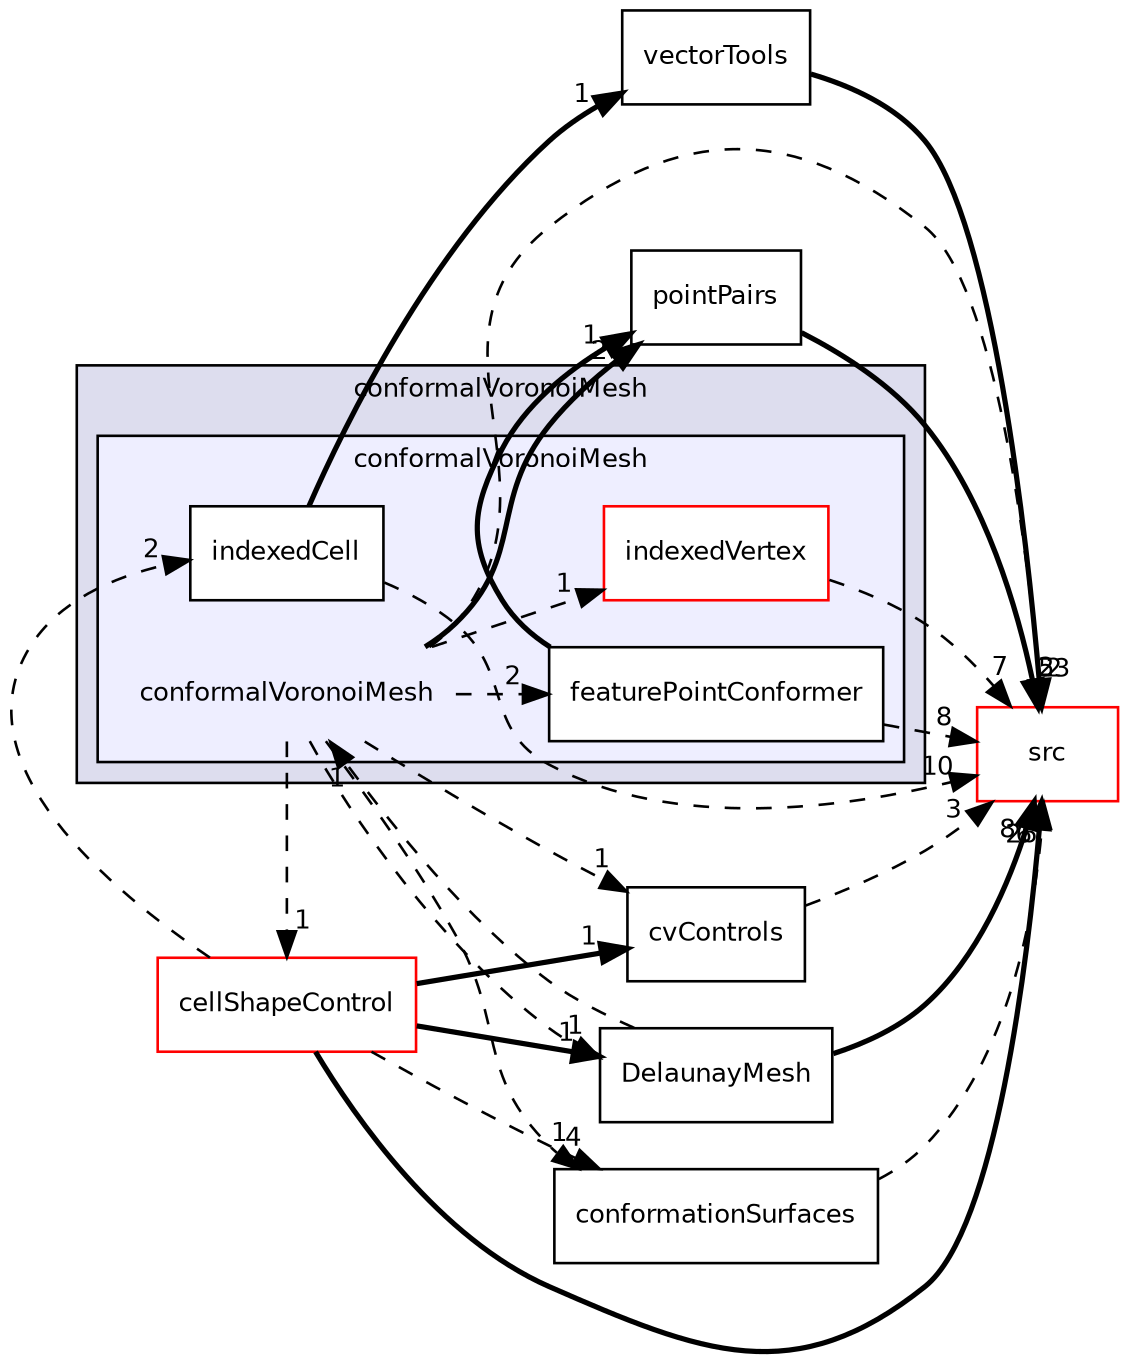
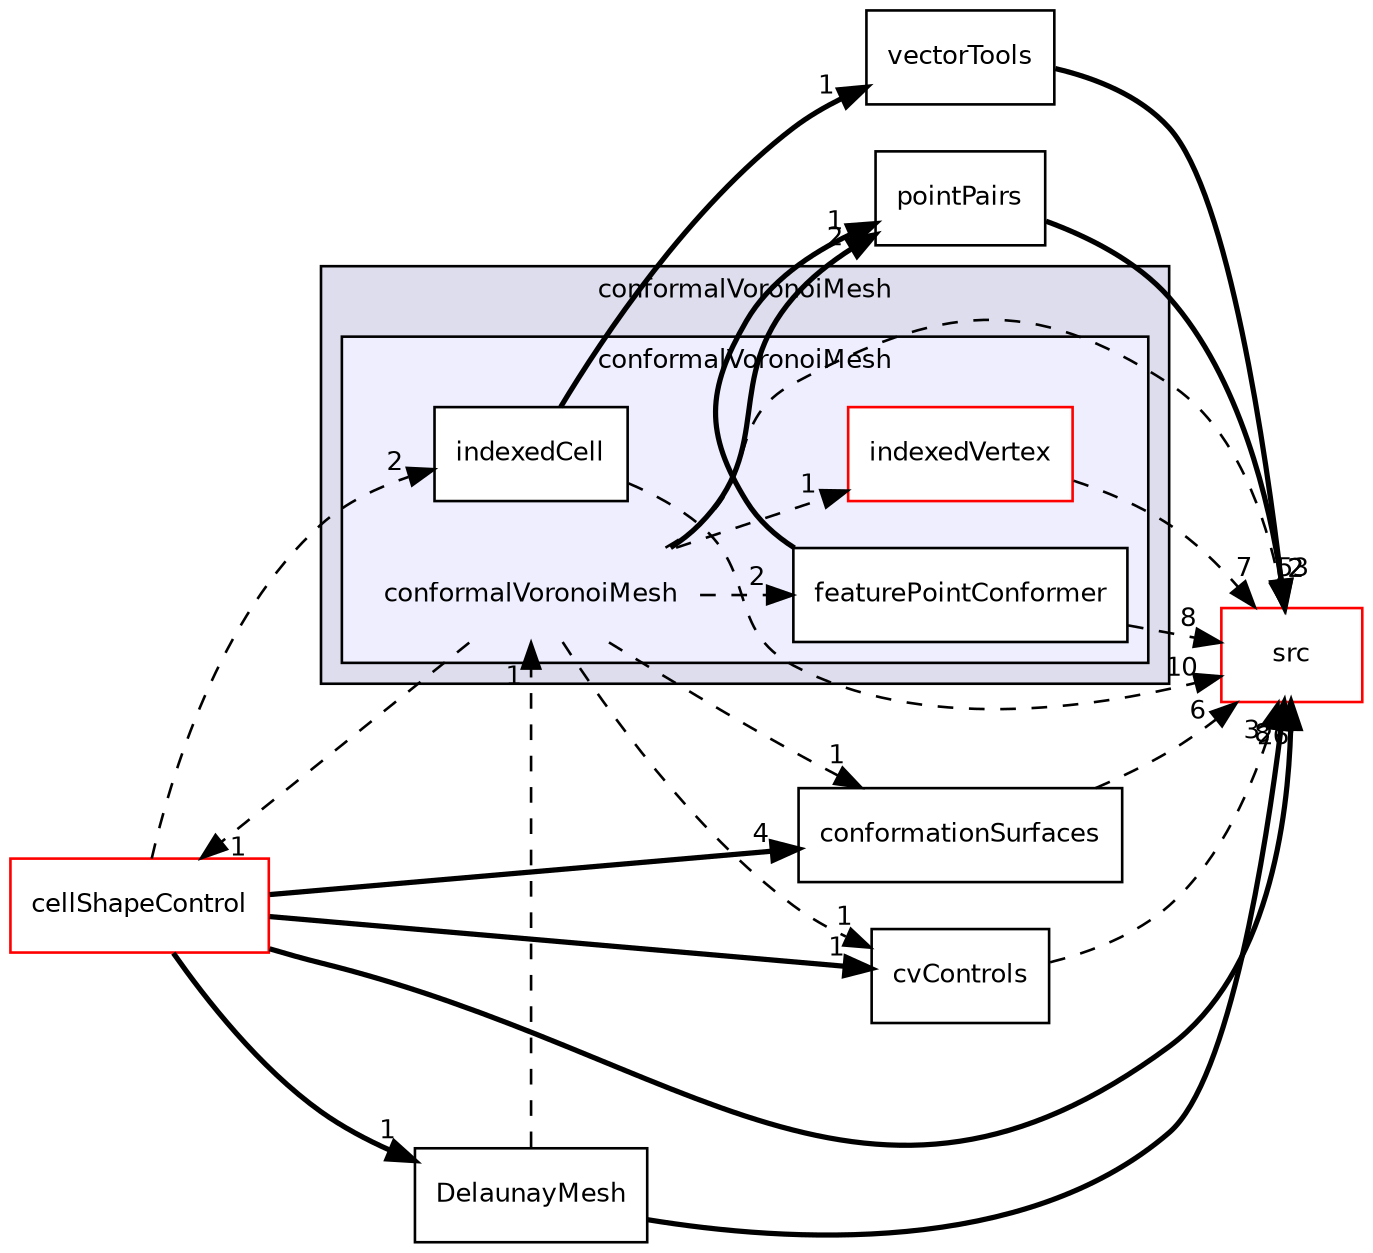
(406, 885) -> none
(473, 1107) -> (508, 874)
